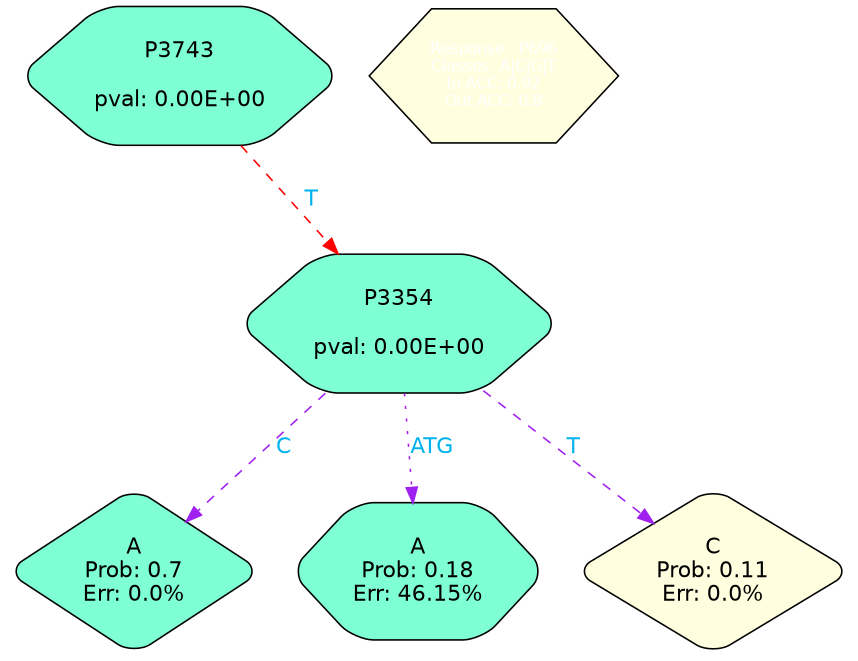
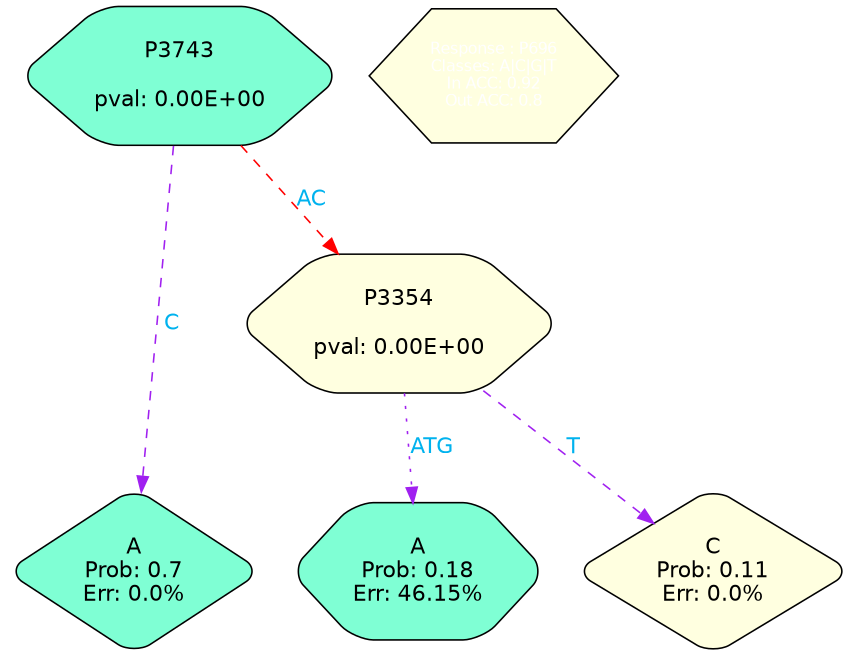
(312, 200) -> (312, 200)
(399, 324) -> (399, 324)
(262, 452) -> (158, 311)
